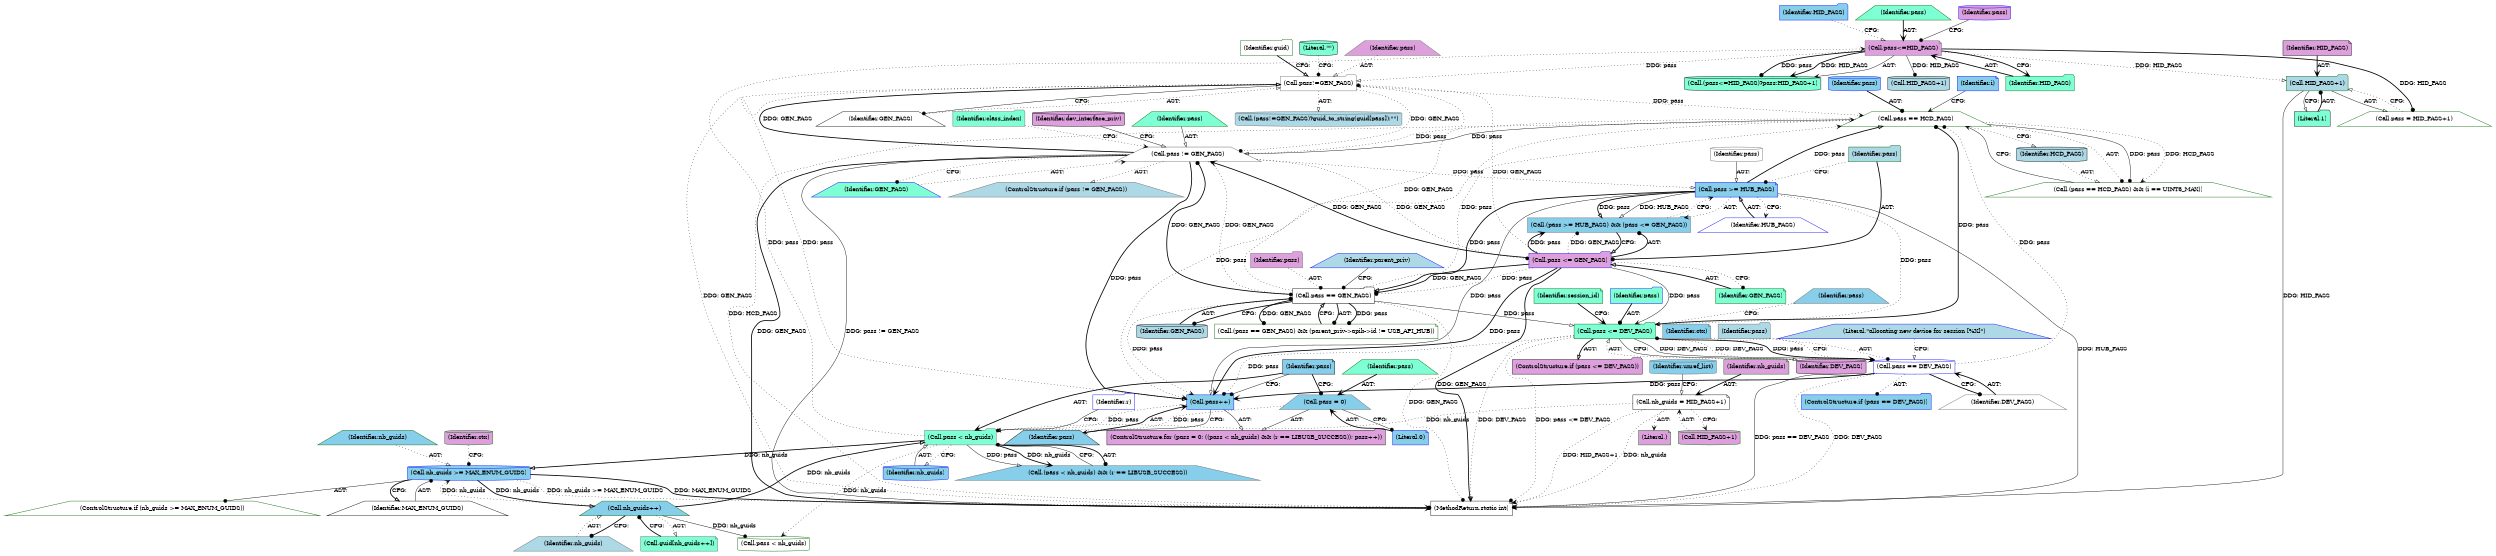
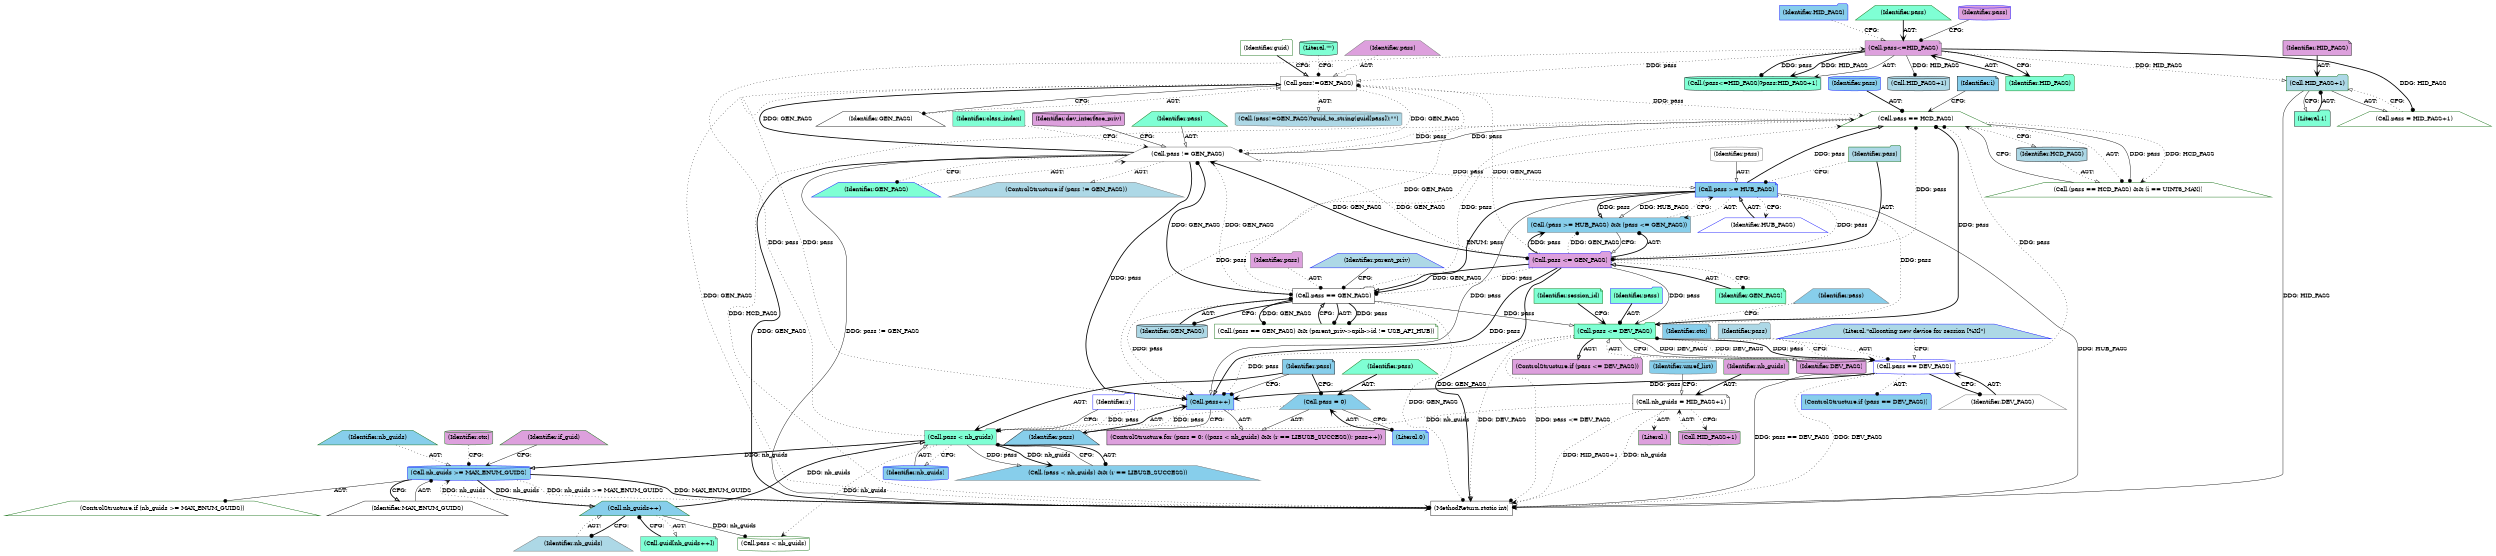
(1978, 84) -> (1978, 84)
(1621, 242) -> (1621, 242)
(1485, 243) -> (1485, 243)
none -> (1764, 248)
none -> (1815, 253)
(1392, 347) -> (1392, 347)
none -> (554, 438)
